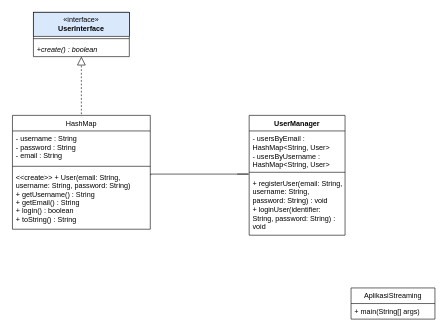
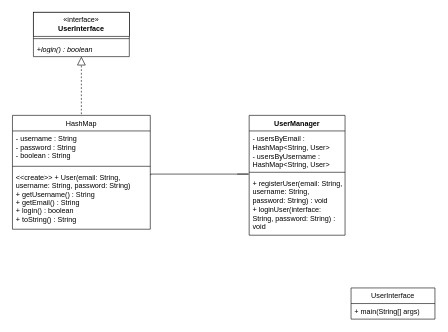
(81, 24) -> (81, 24)
(71, 50) -> (68, 50)
(49, 139) -> (49, 139)
(298, 206) -> (298, 206)
(393, 296) -> (393, 296)
